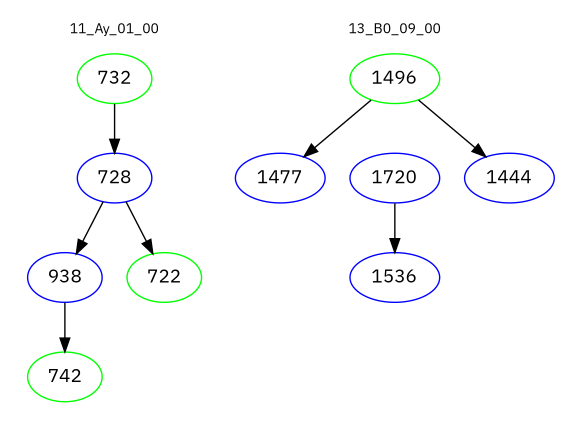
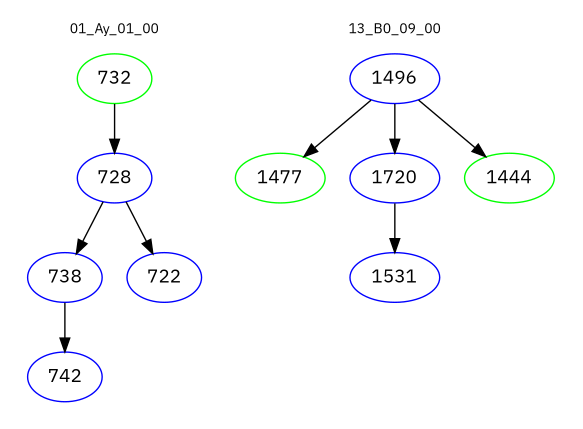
(115, 30) -> (115, 30)
(395, 79) -> (395, 79)
none -> (395, 122)
(280, 178) -> (280, 178)
(509, 178) -> (509, 178)
(65, 277) -> (65, 277)
(164, 277) -> (164, 277)
(395, 277) -> (395, 277)
(65, 377) -> (65, 377)
